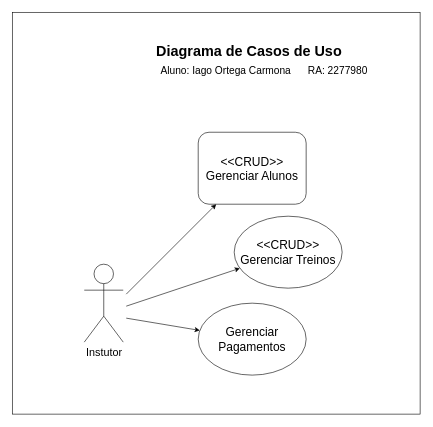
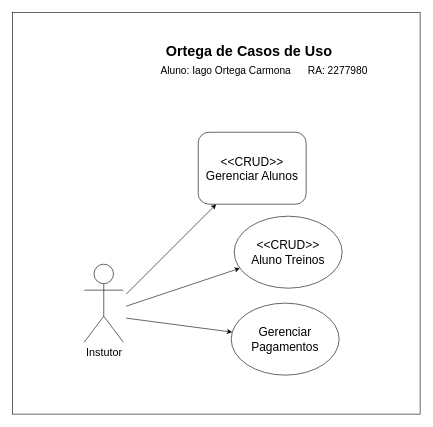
(249, 51) -> (249, 51)
(288, 252) -> (288, 252)
(252, 339) -> (285, 339)
